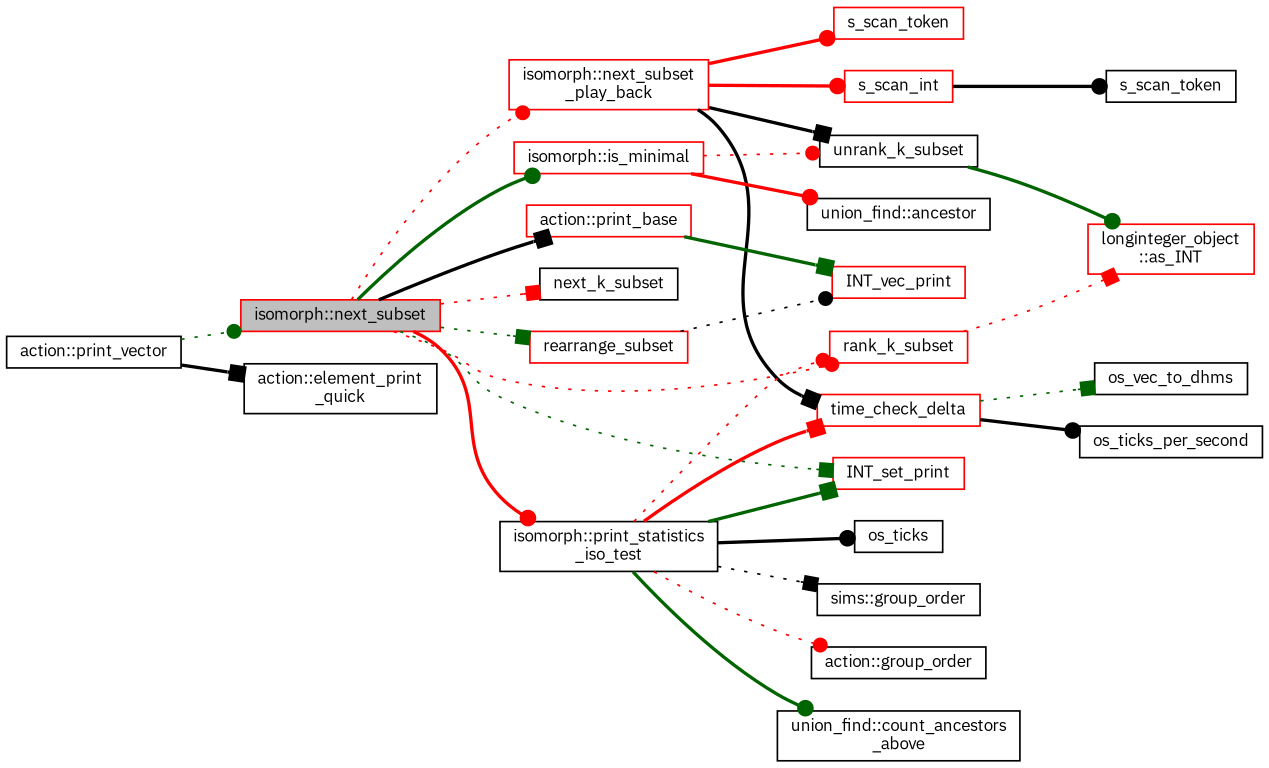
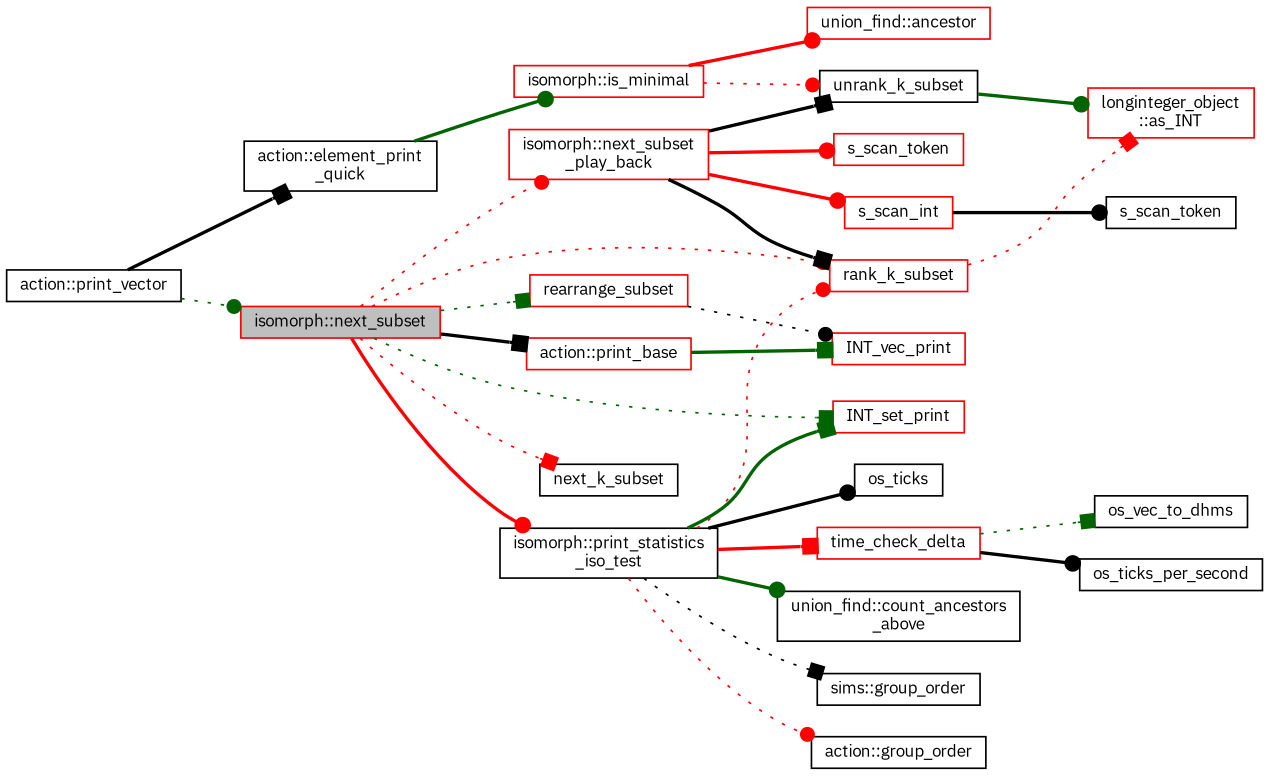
(899, 214) -> (899, 23)
(436, 231) -> (477, 120)
(745, 263) -> (740, 220)
